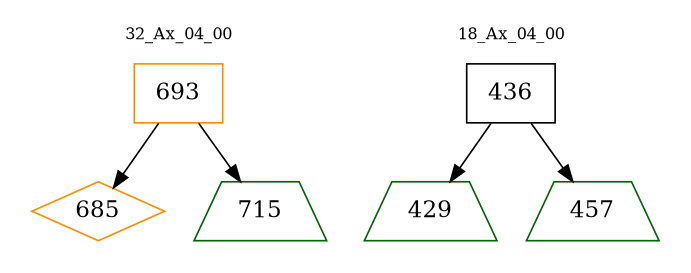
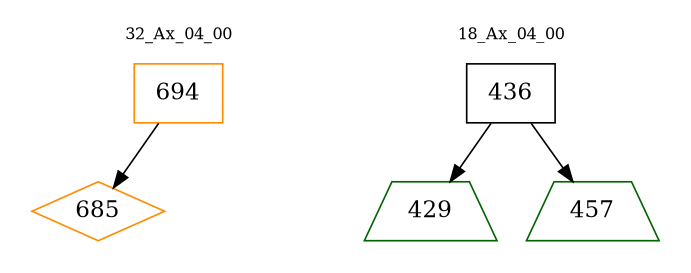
(178, 93) -> (178, 93)
(260, 211) -> none
